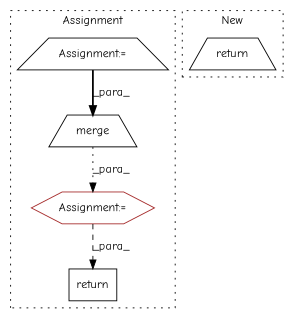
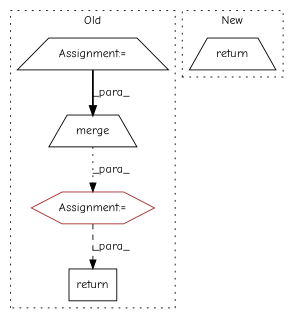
(93, 21) -> (93, 21)
